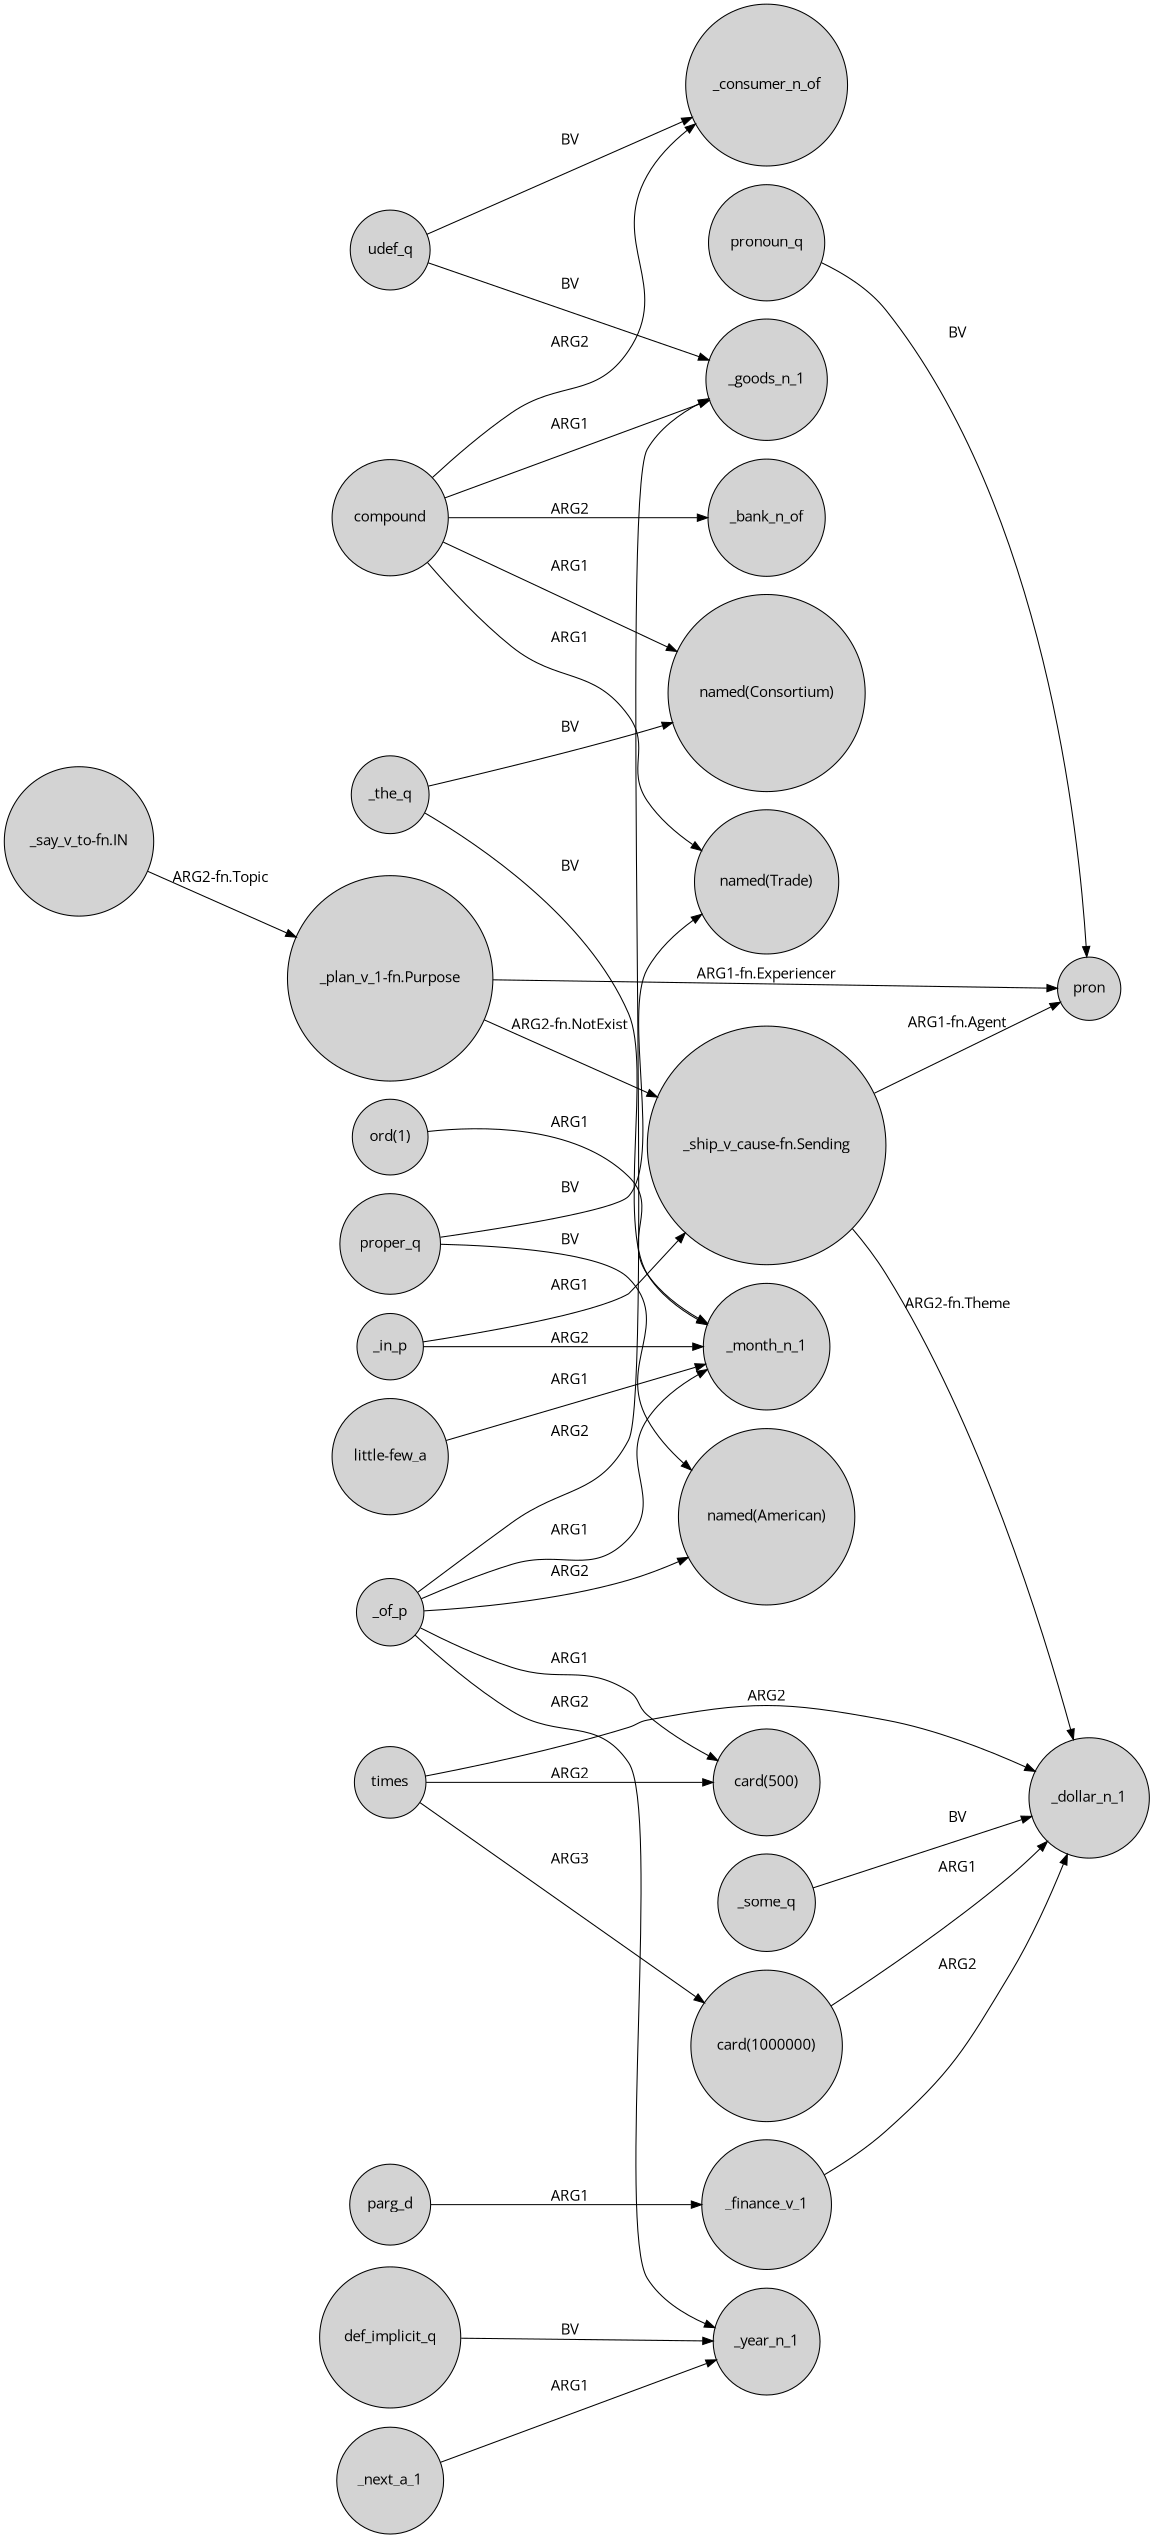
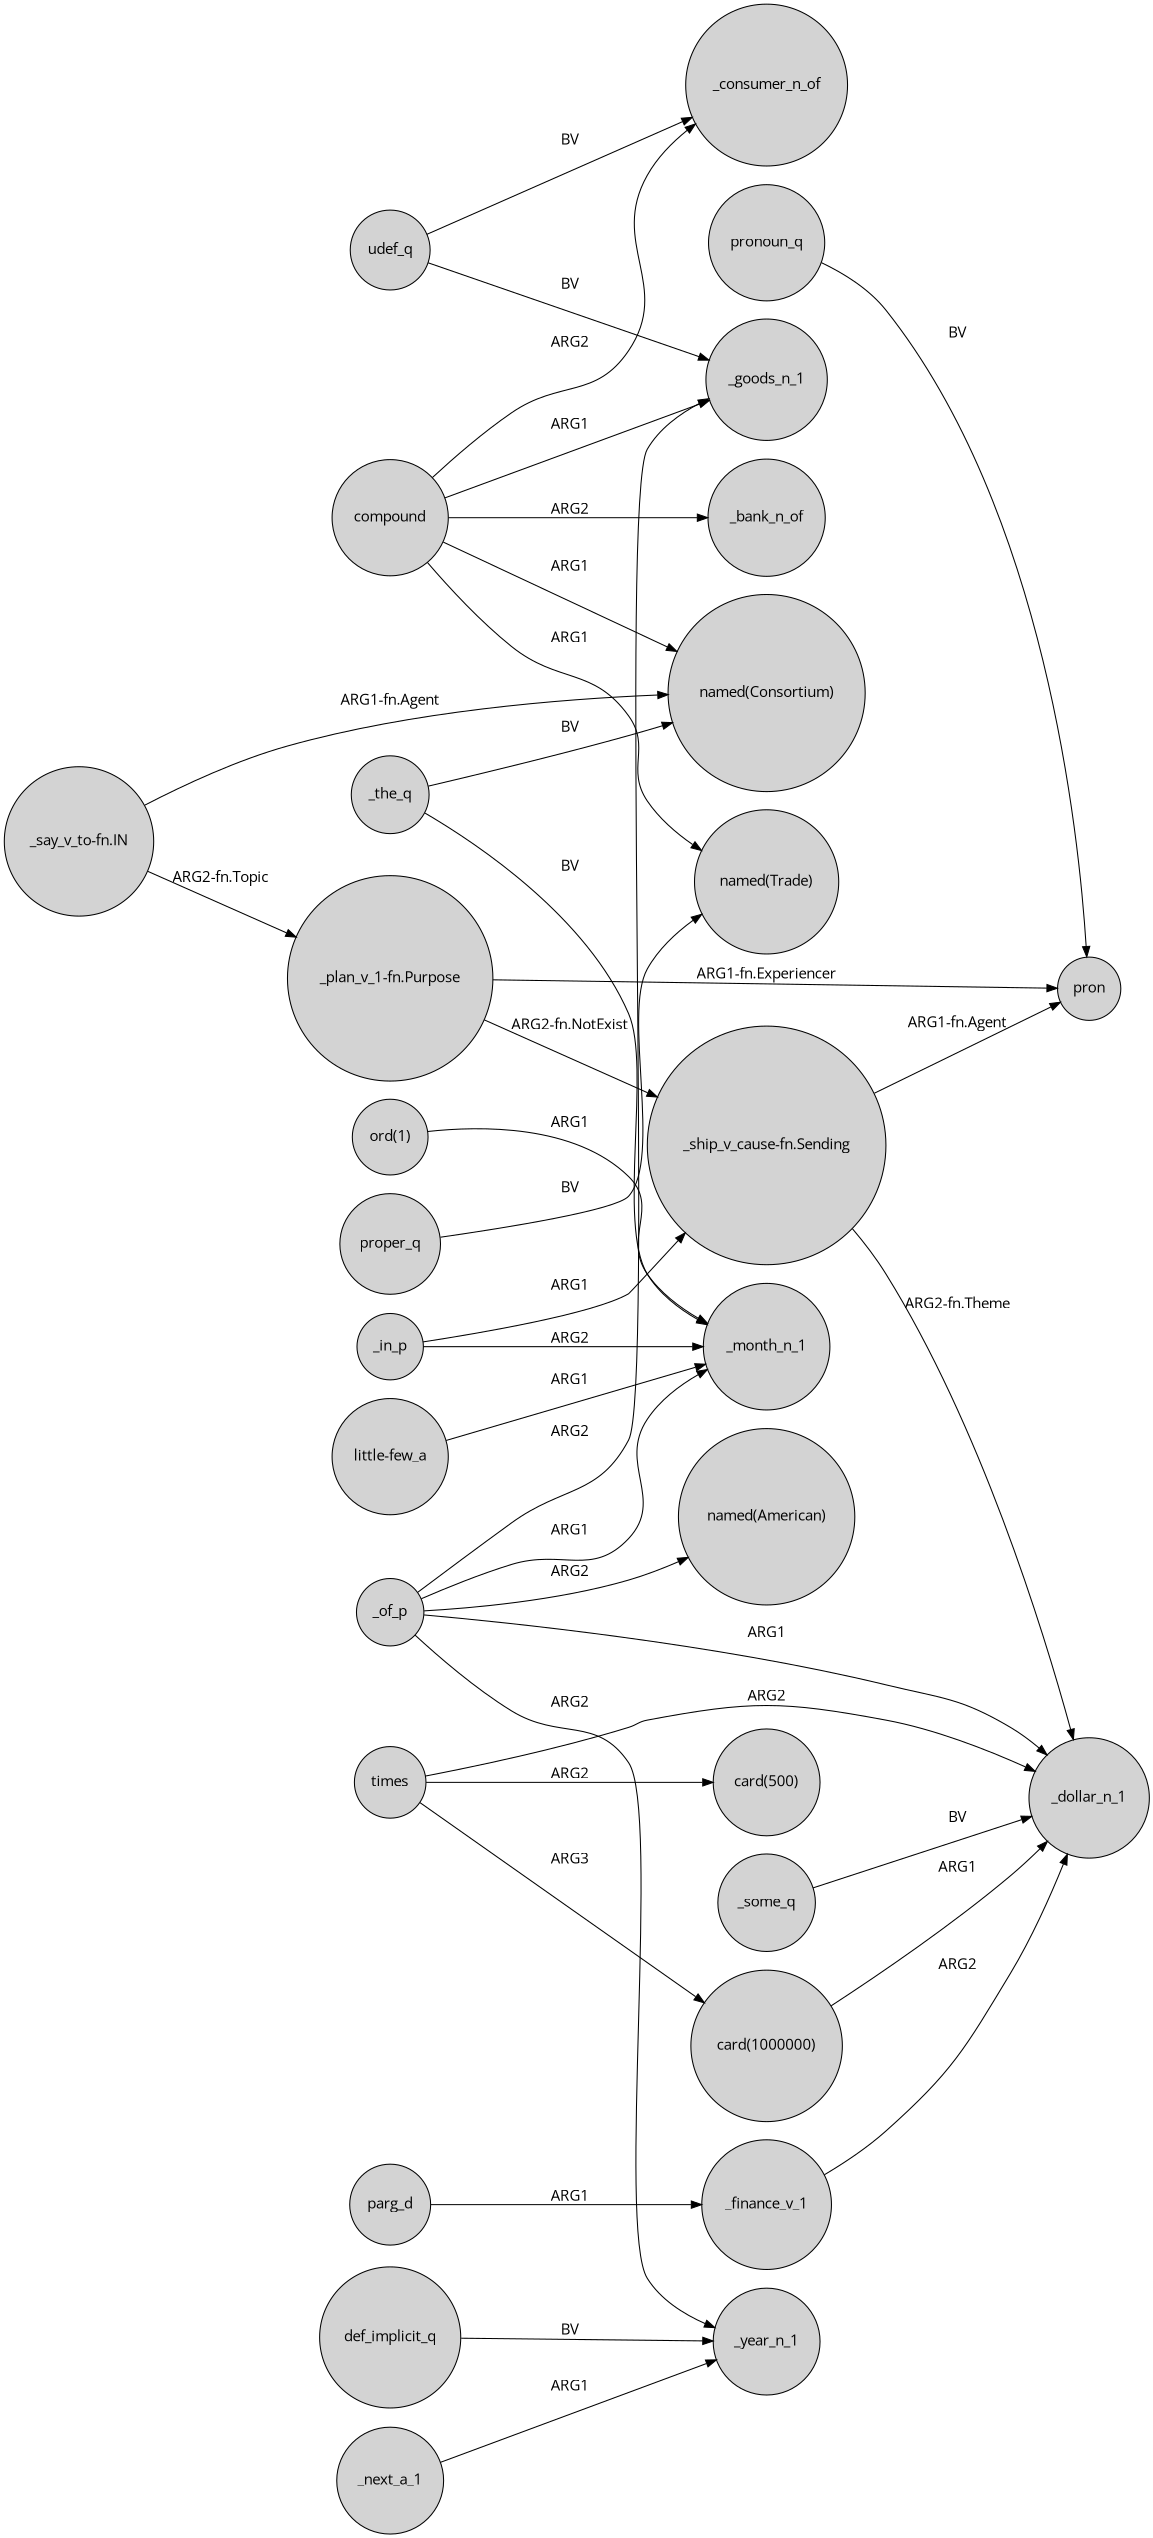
none -> (395, 722)
(625, 1276) -> none
(574, 1675) -> (739, 1655)
